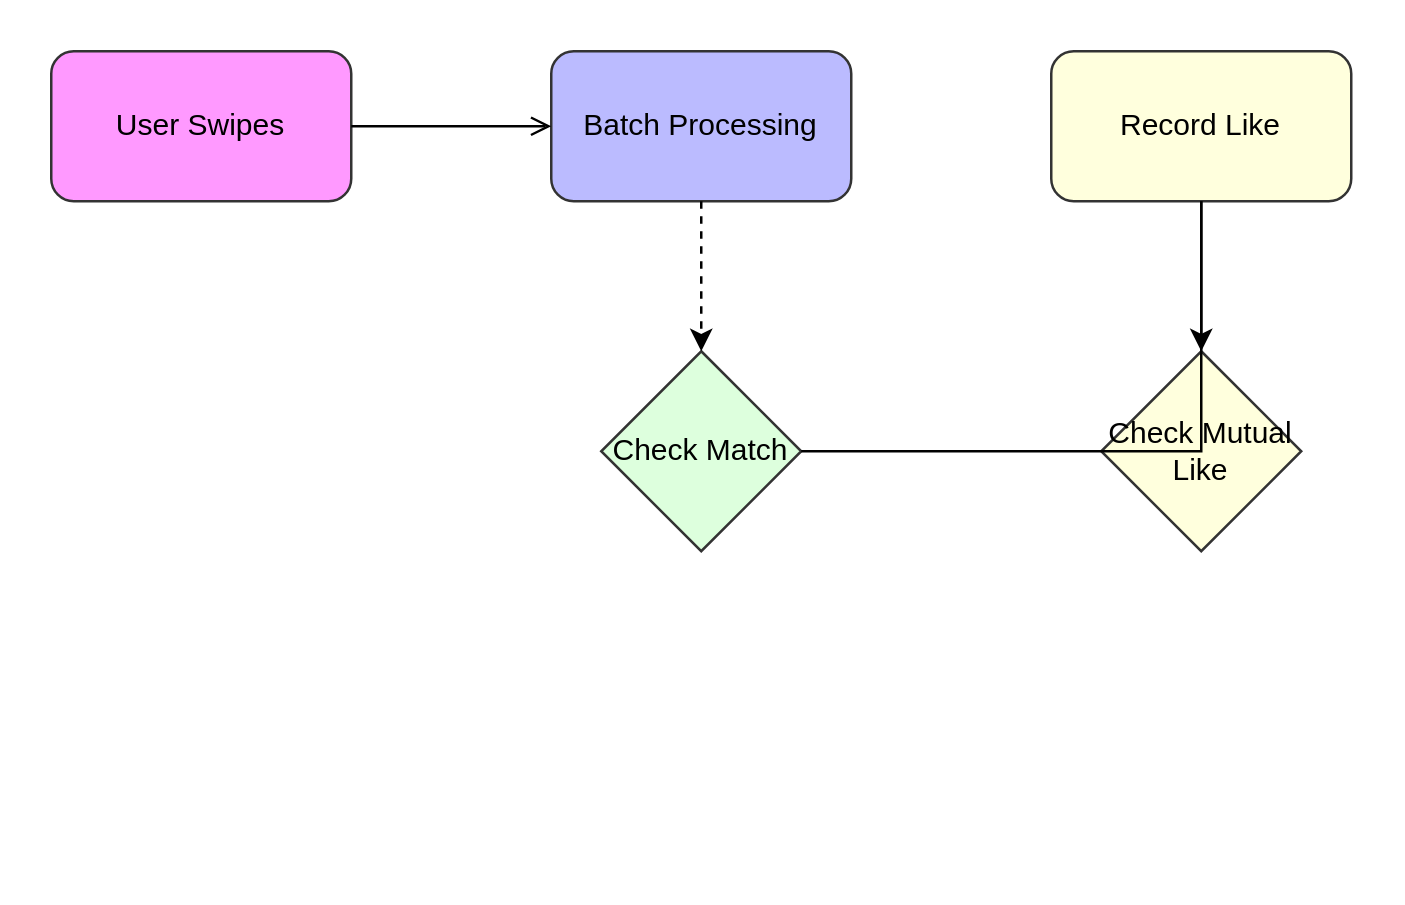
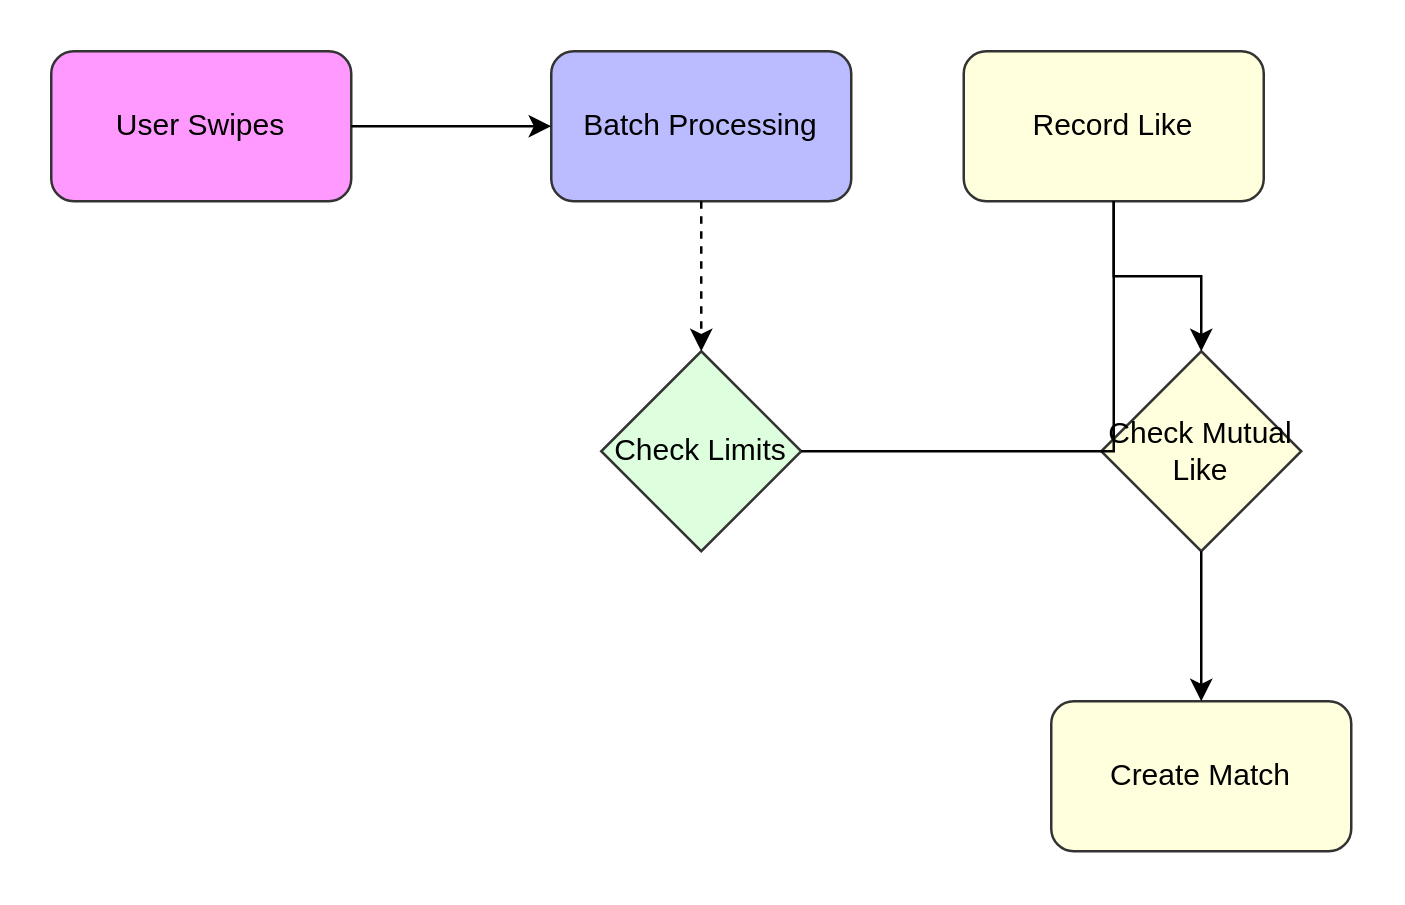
(537, 126) -> (533, 126)
(1201, 126) -> (1114, 126)
(701, 451) -> (701, 451)
none -> (1201, 618)
none -> (1201, 776)
